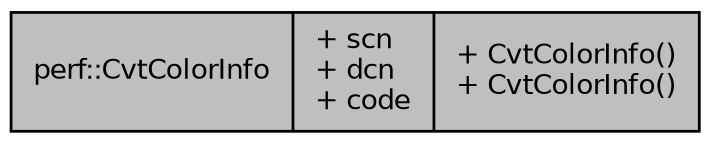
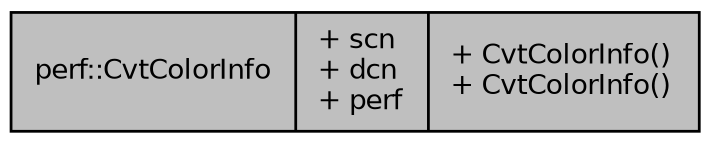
(363, 101) -> (361, 101)
